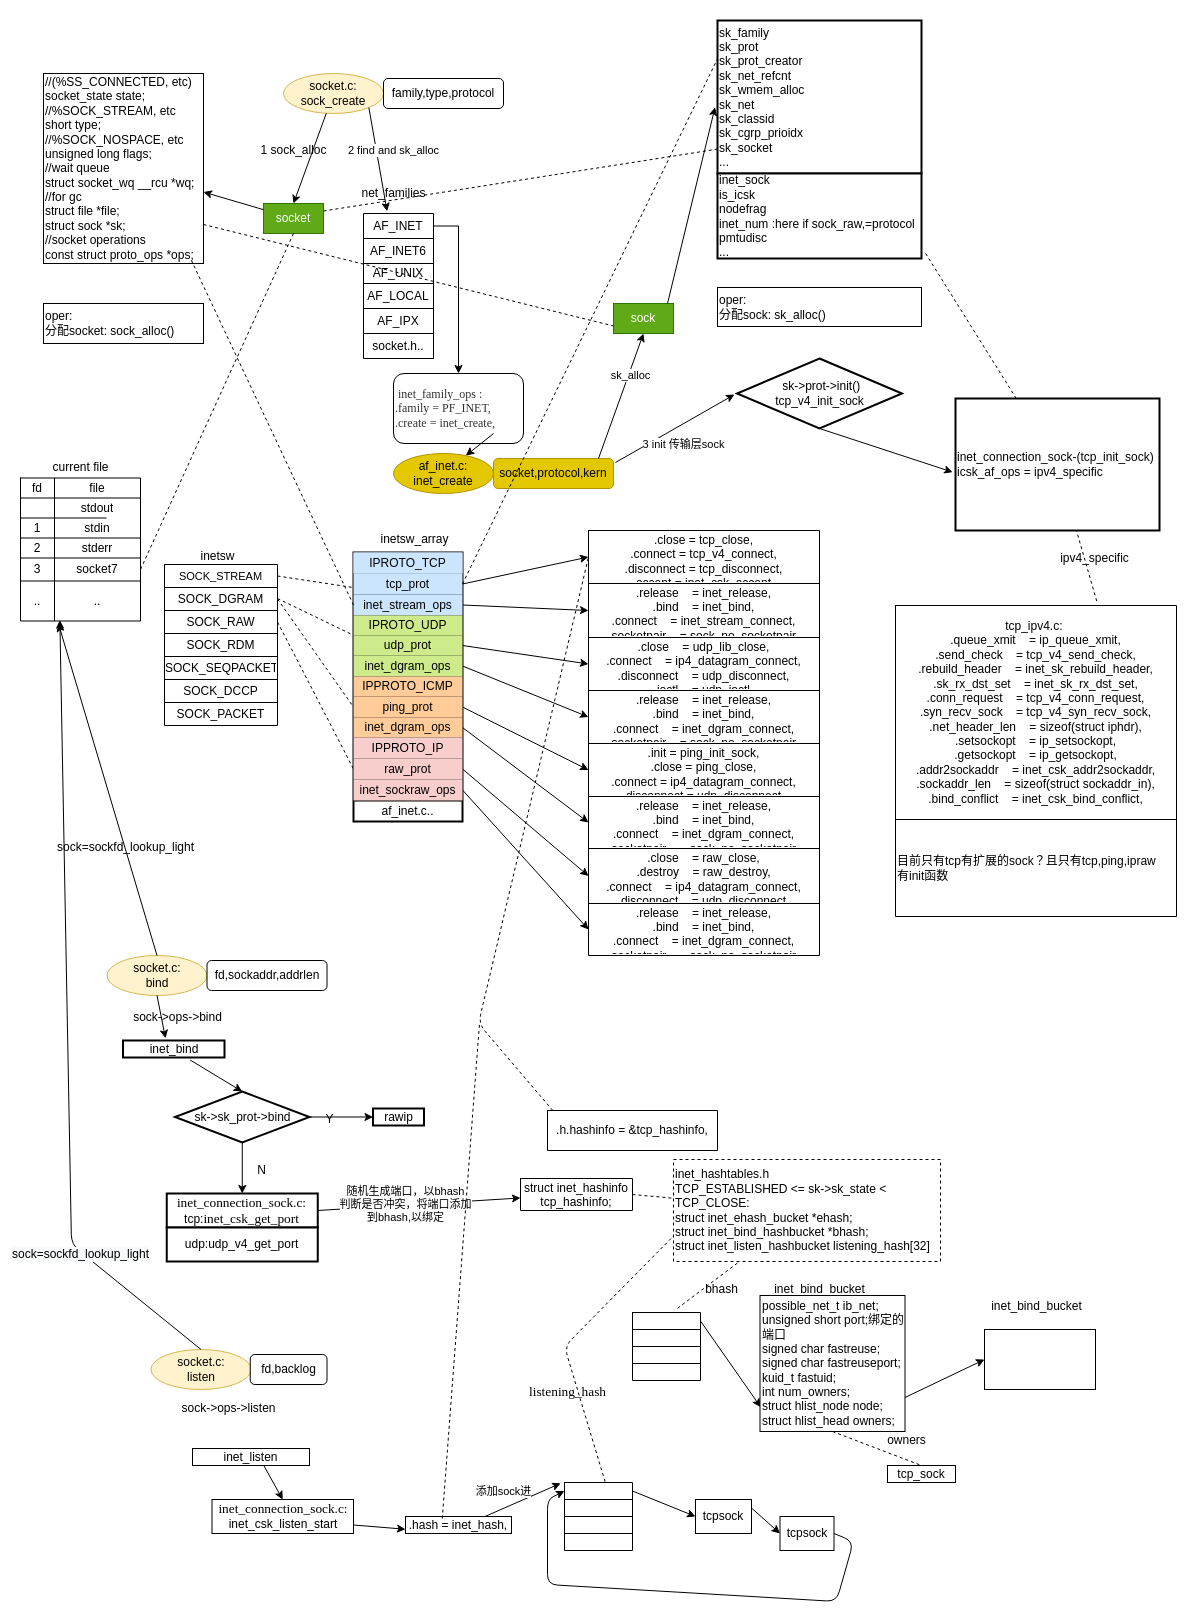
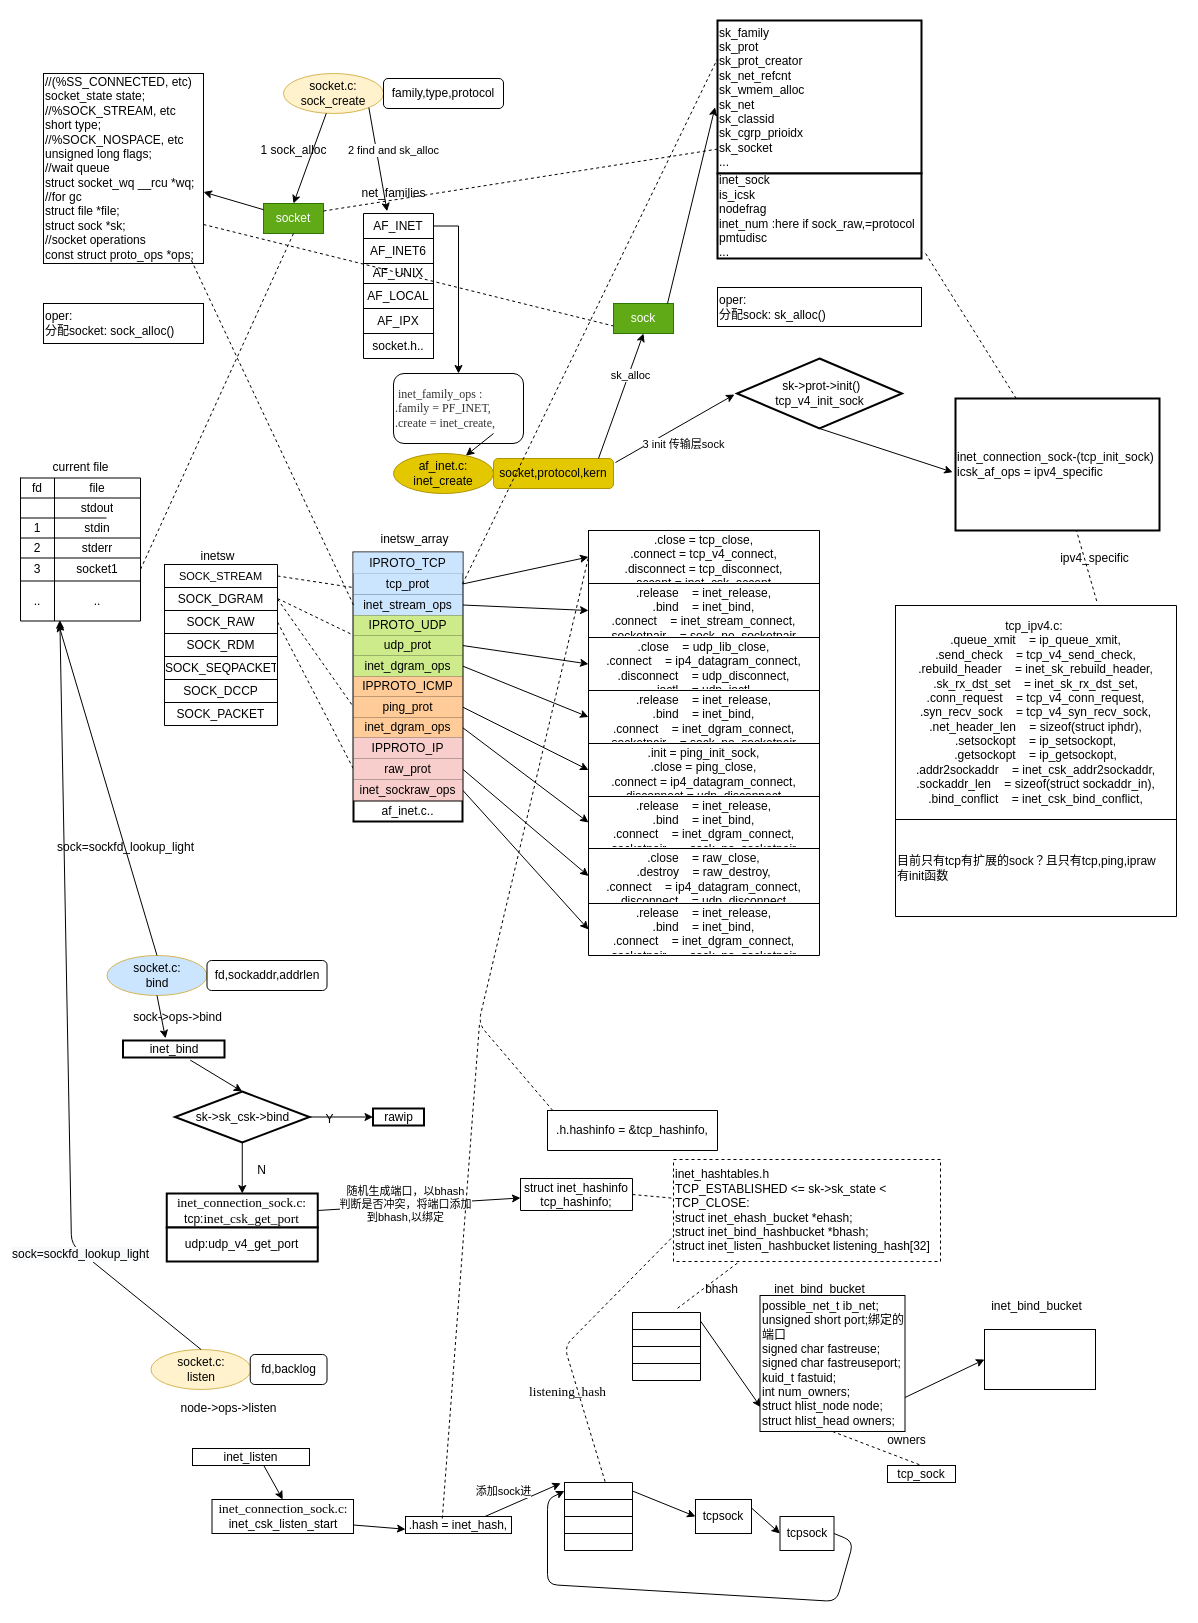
(98, 570) -> (98, 570)
(157, 976) -> (157, 976)
(243, 1118) -> (243, 1118)
(229, 1409) -> (229, 1409)
